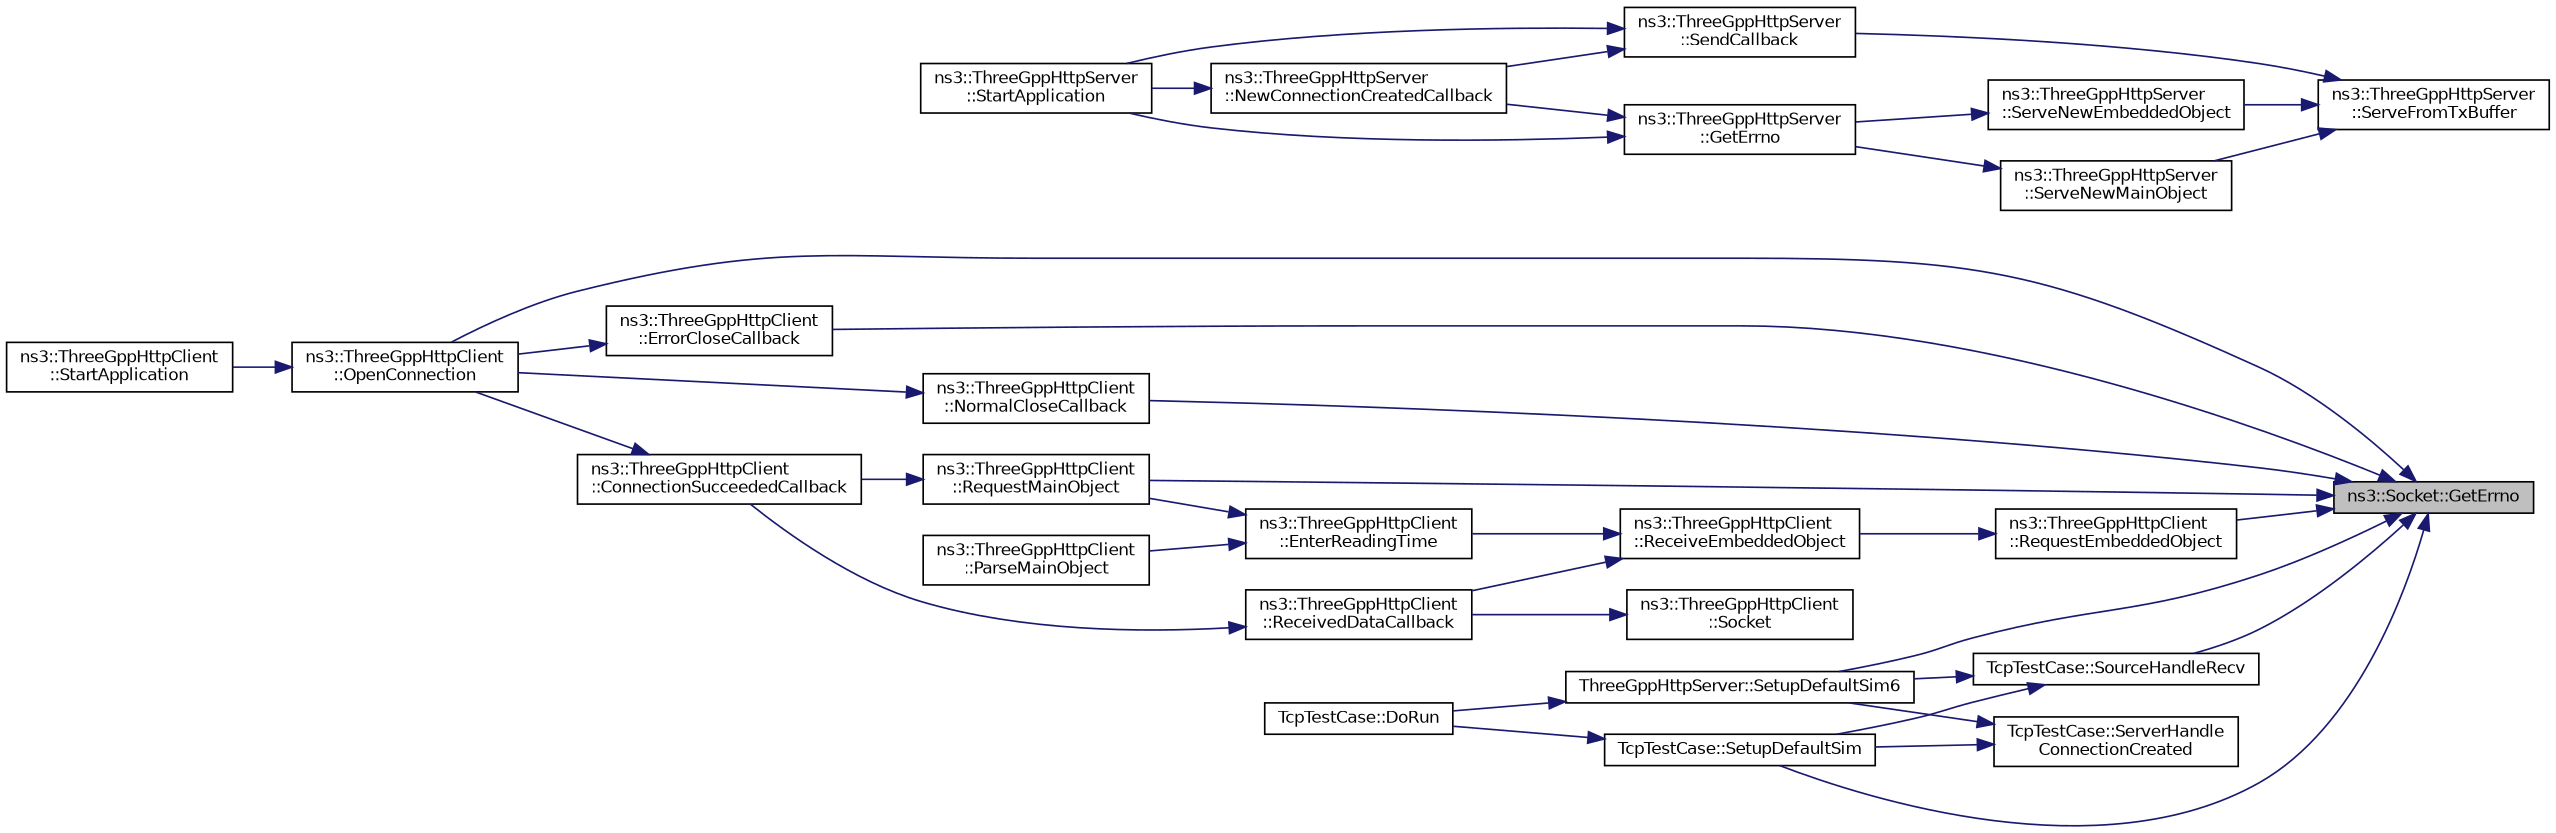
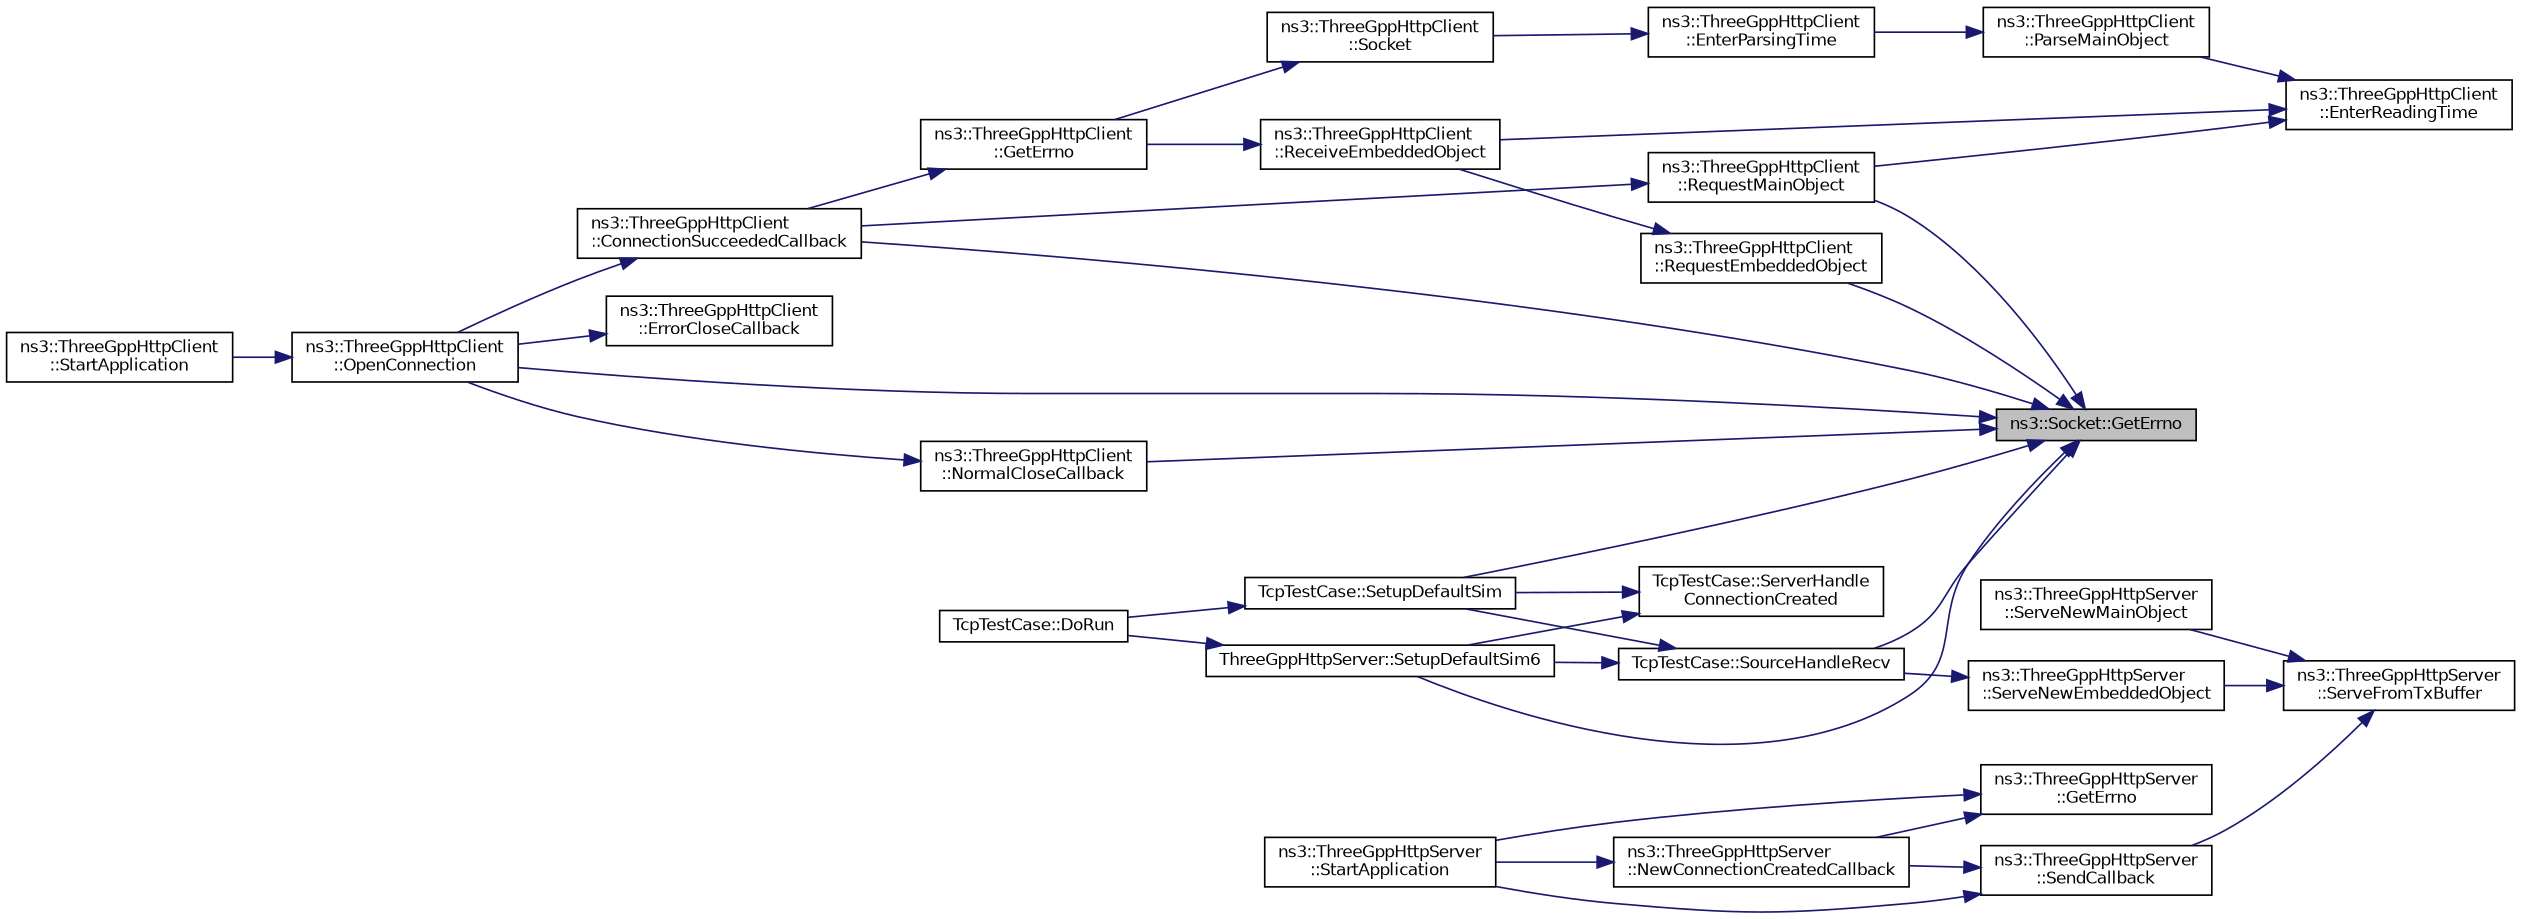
none -> (1761, 32)
(1914, 118) -> (1919, 674)
(1920, 156) -> none
(1617, 326) -> (1451, 298)
(1538, 534) -> (1884, 125)
(1359, 615) -> (1034, 144)
